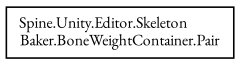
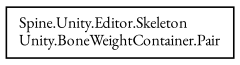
(120, 33) -> (120, 33)
